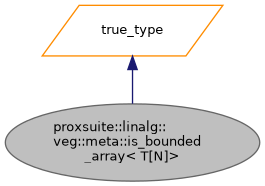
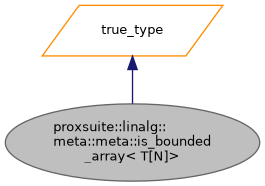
(133, 143) -> (133, 143)
